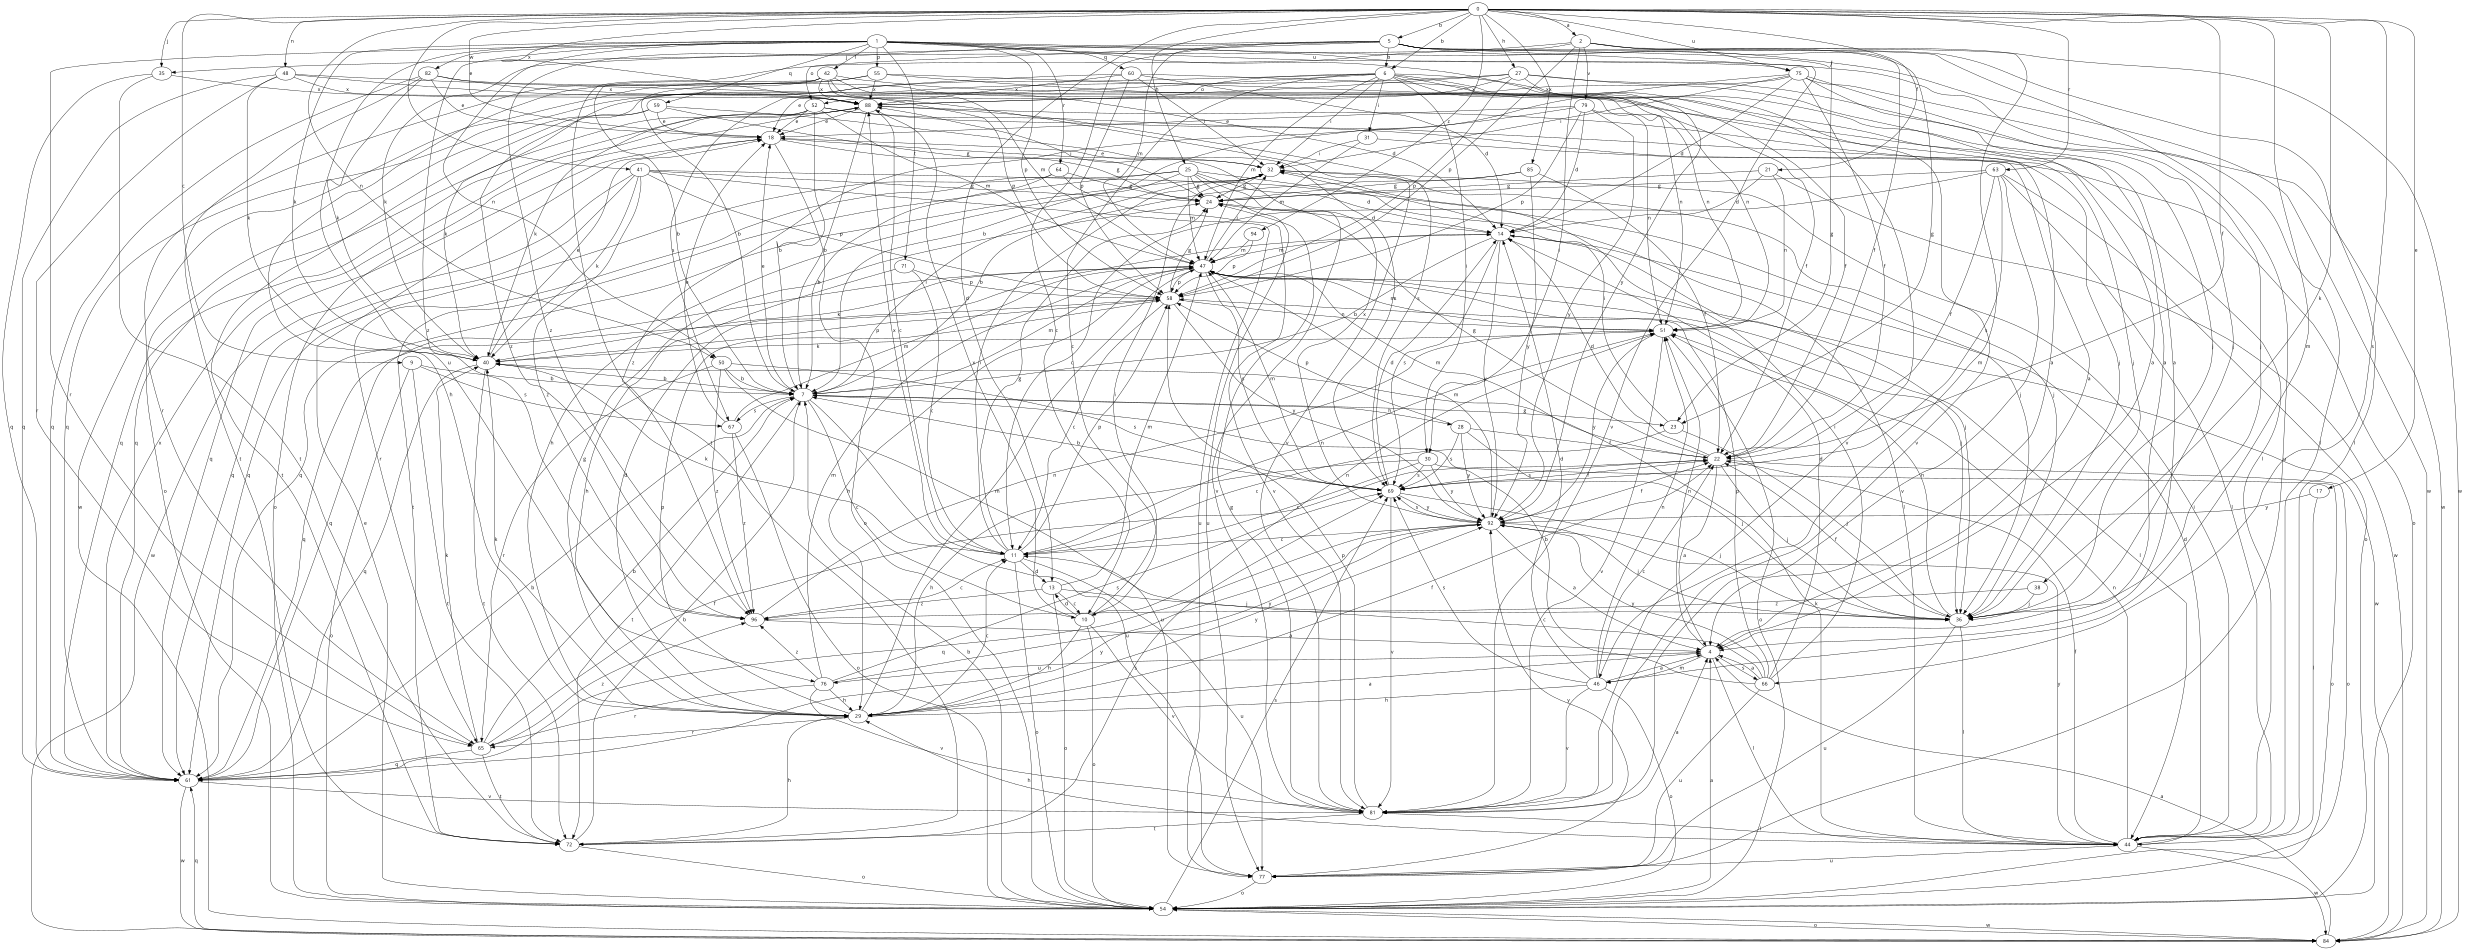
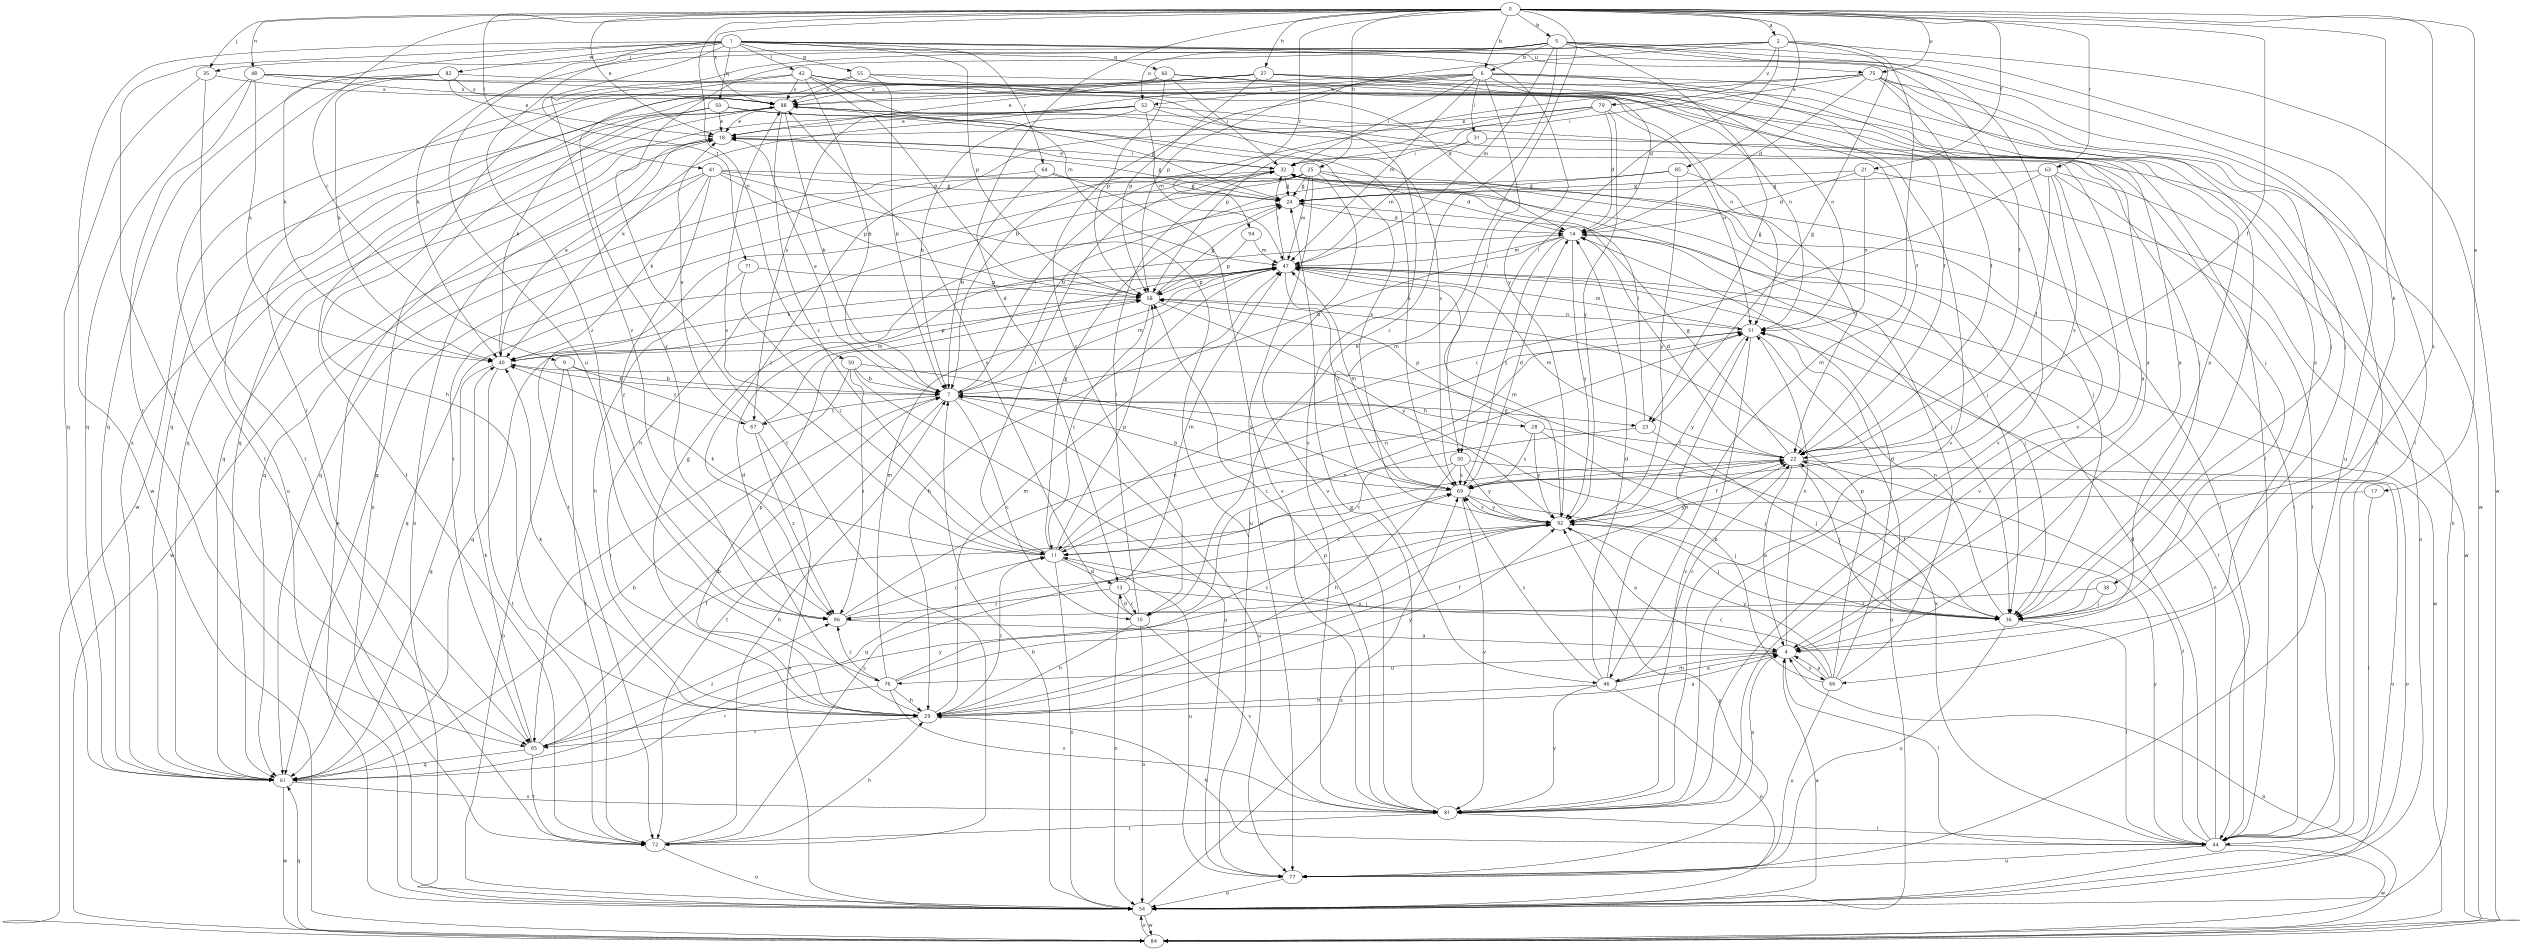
(481, 111) -> none
